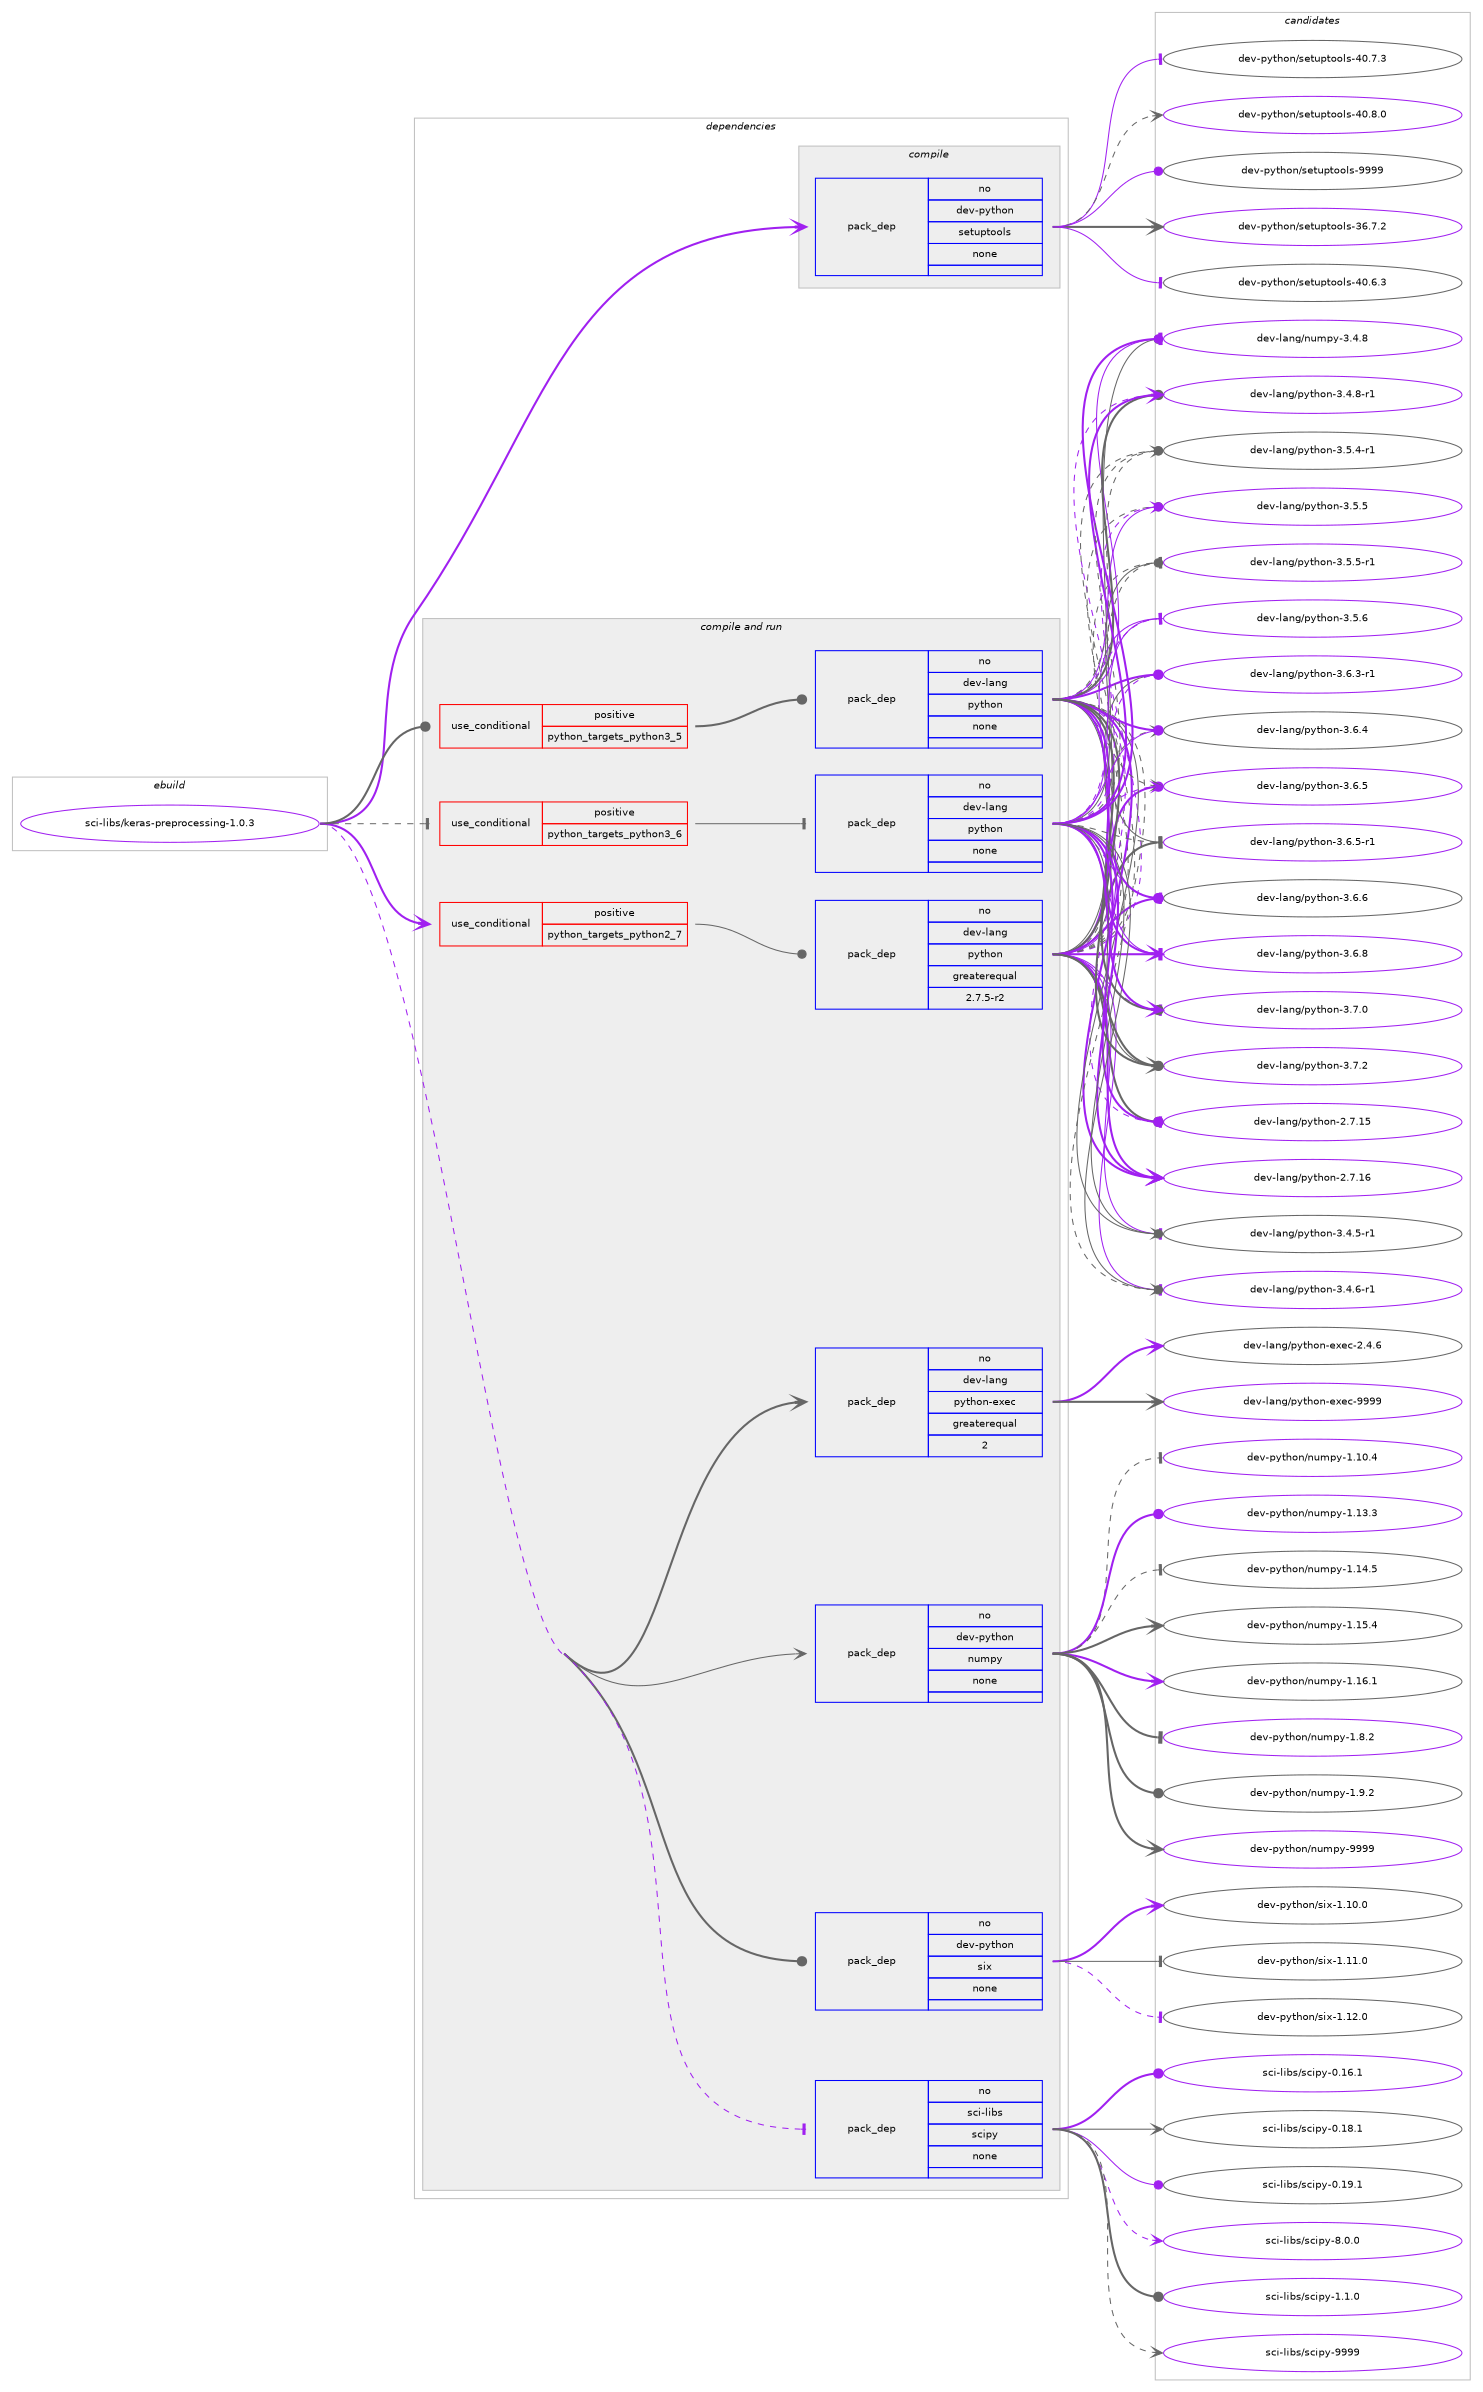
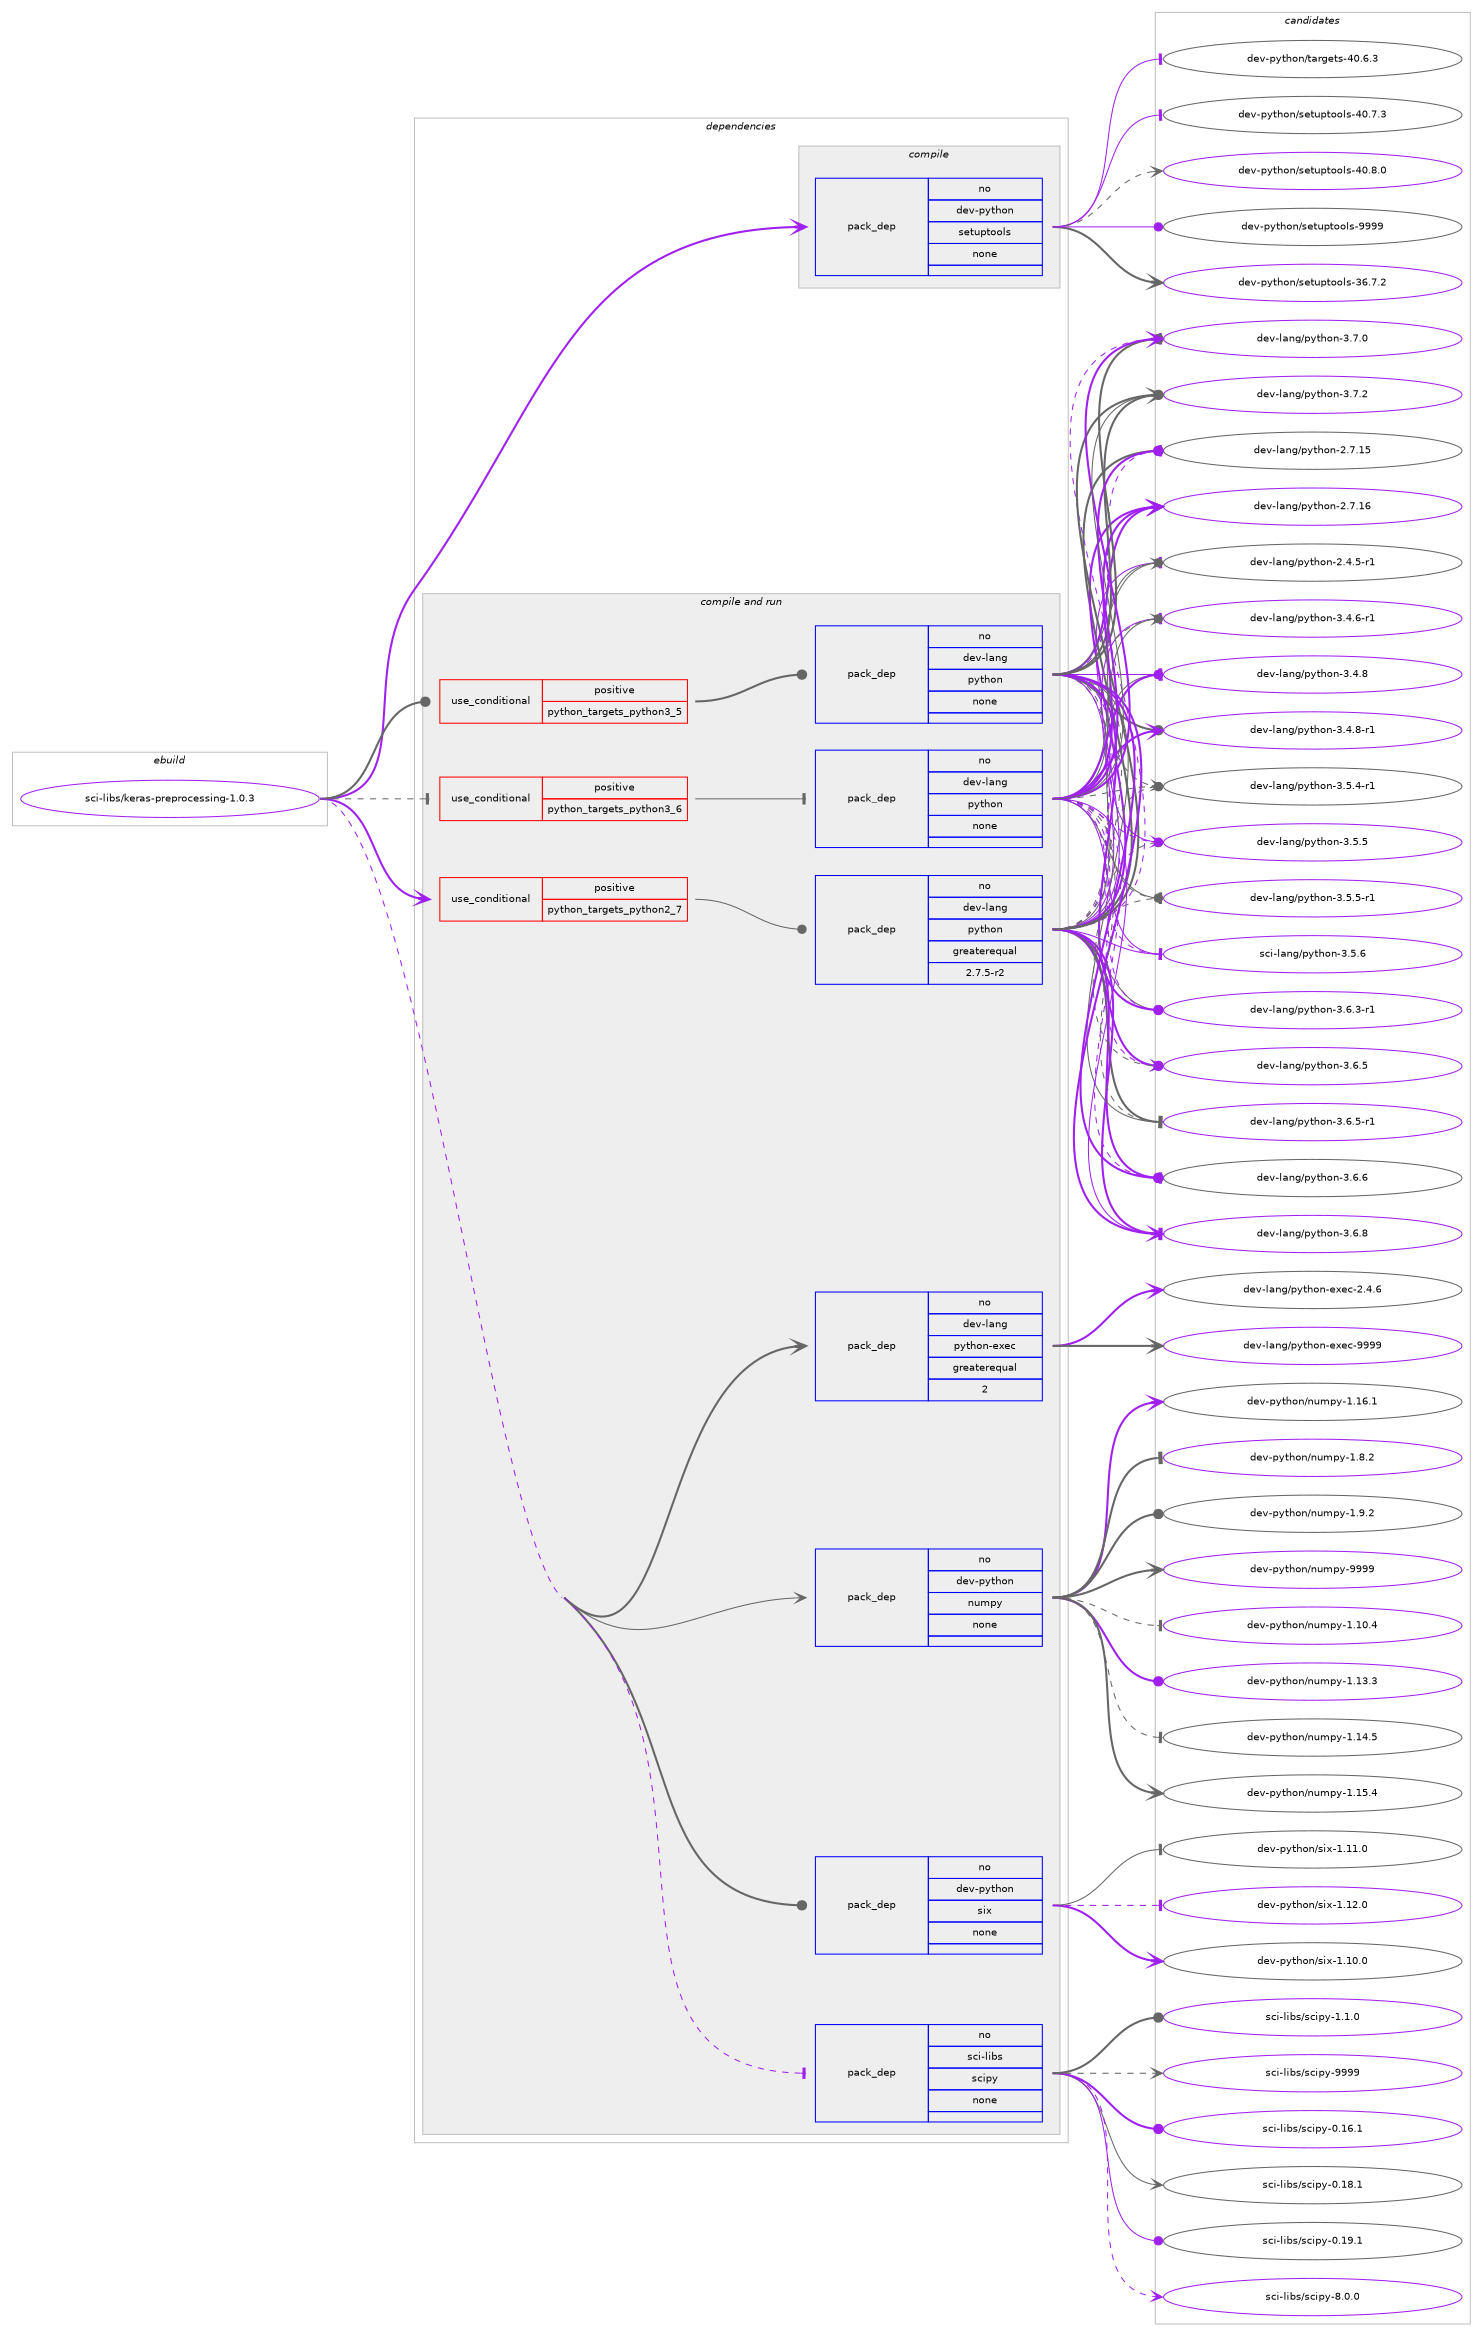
(1313, 283) -> (1313, 59)
(1313, 339) -> (1313, 675)
(1313, 619) -> (1313, 954)
(1313, 730) -> none
(1313, 1122) -> (1313, 451)
(1313, 1234) -> (1313, 563)
(1313, 2017) -> (1313, 1905)
